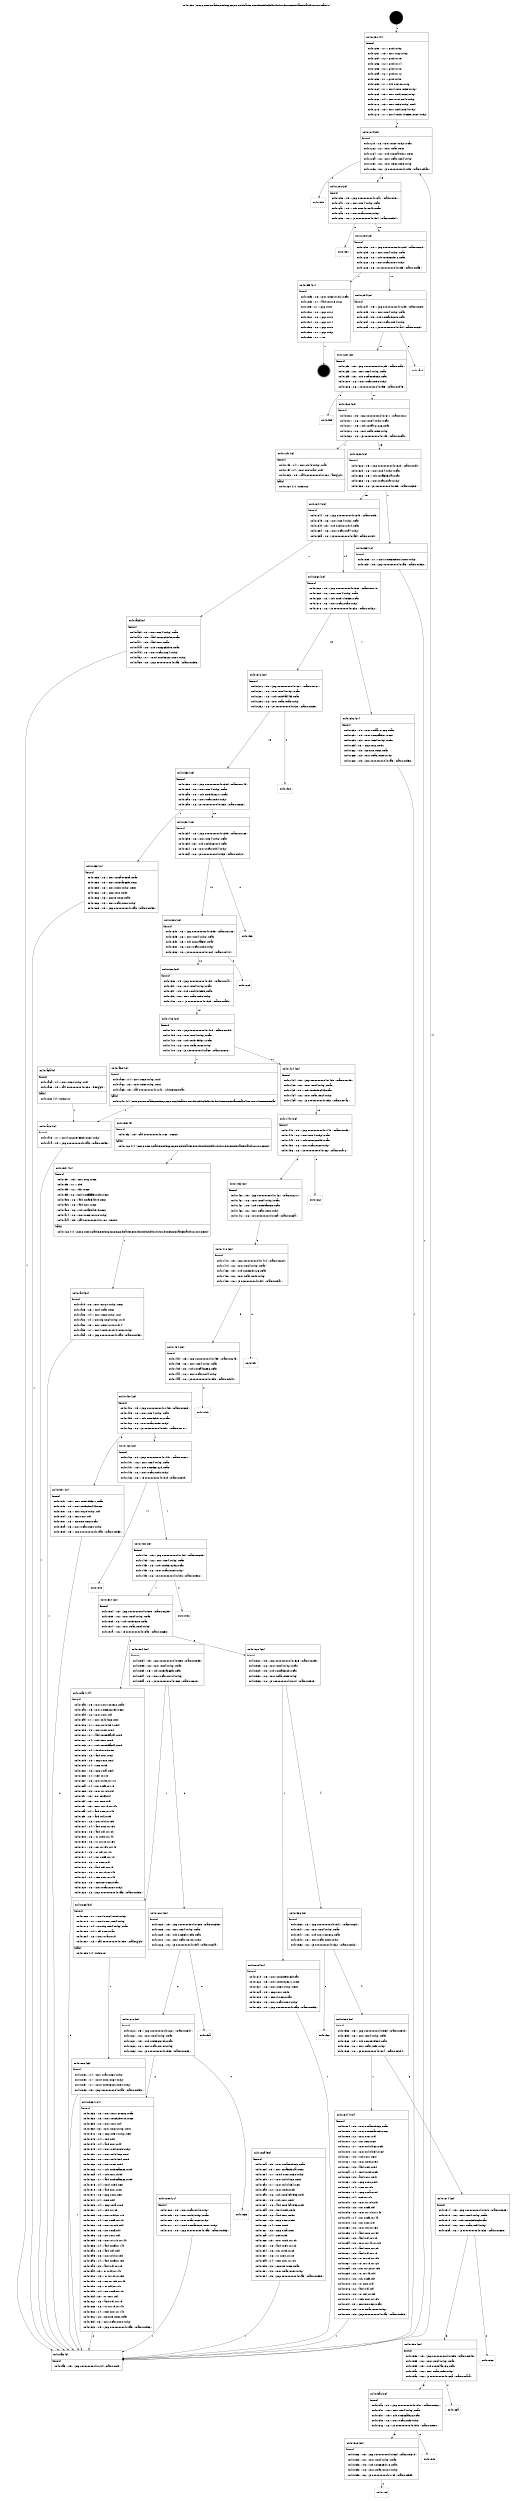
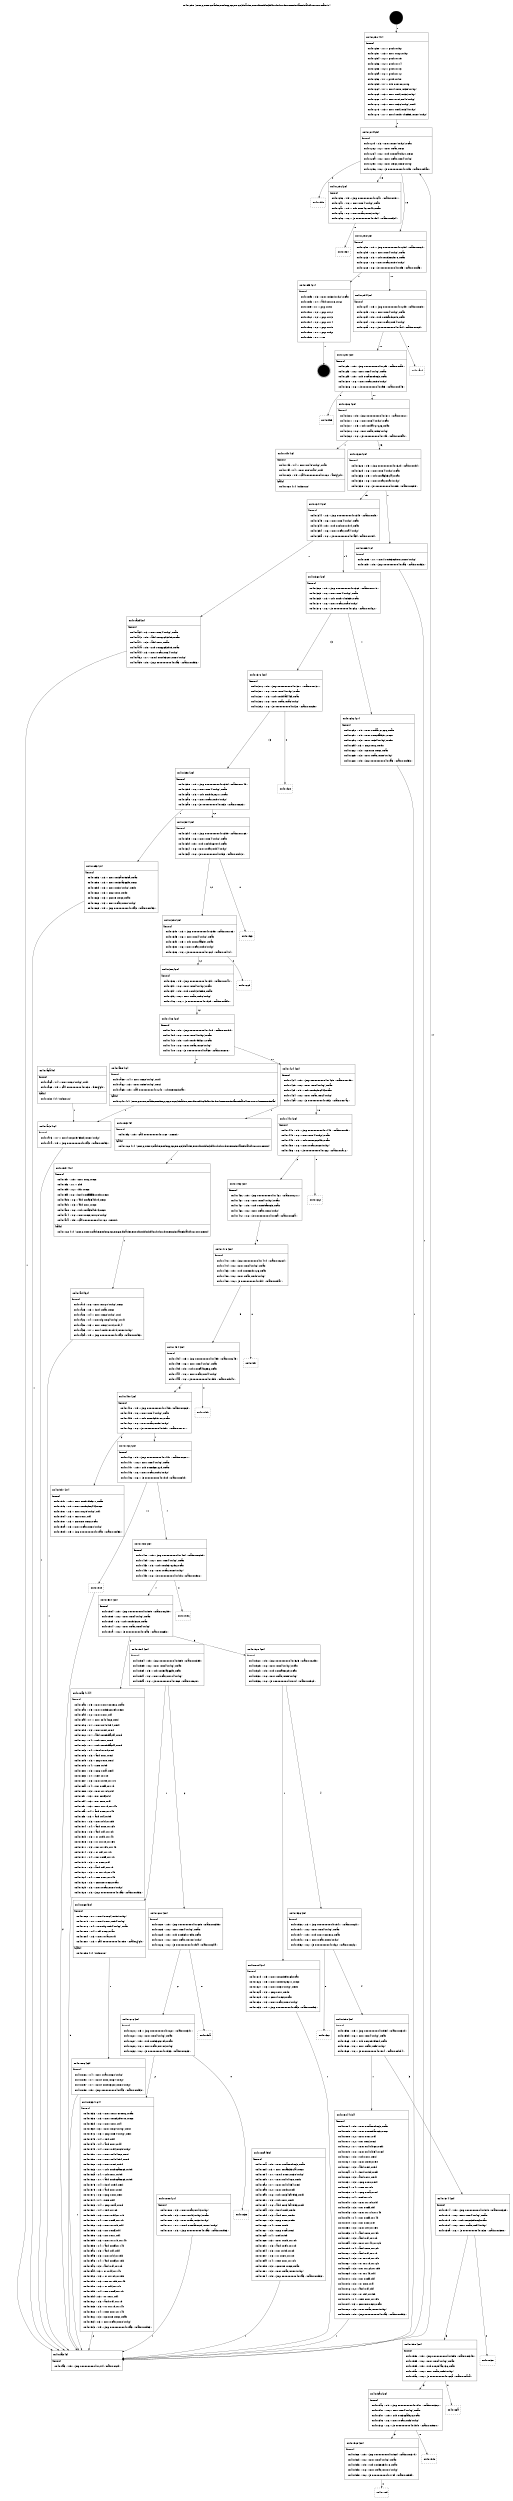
(377, 226) -> (404, 202)
none -> (264, 1112)
none -> (179, 1387)
(54, 1944) -> (61, 1970)
